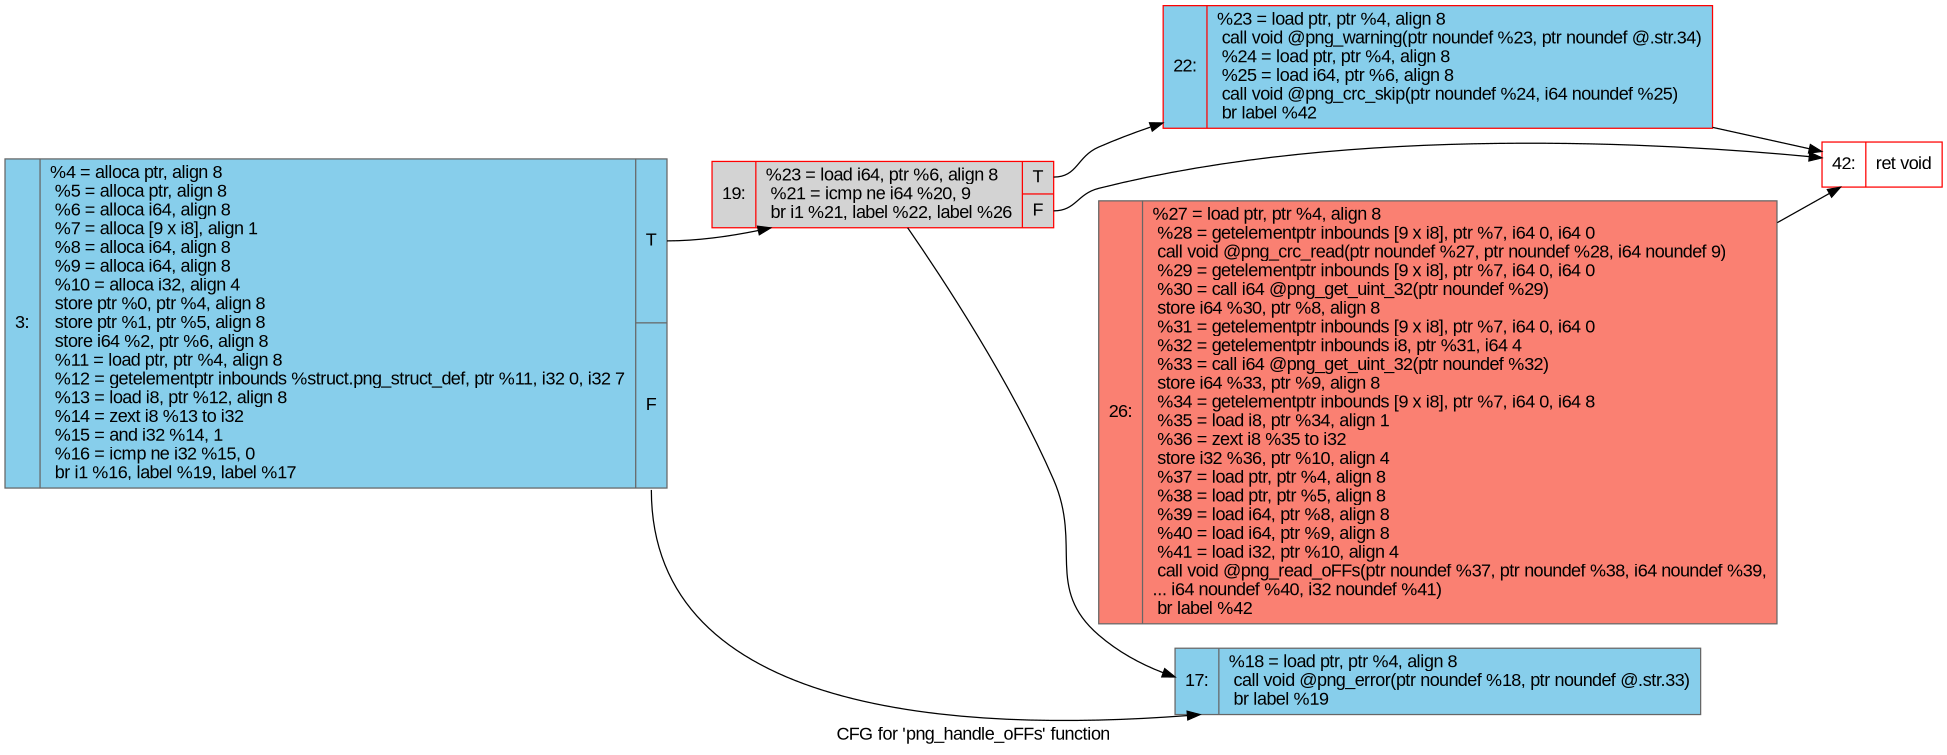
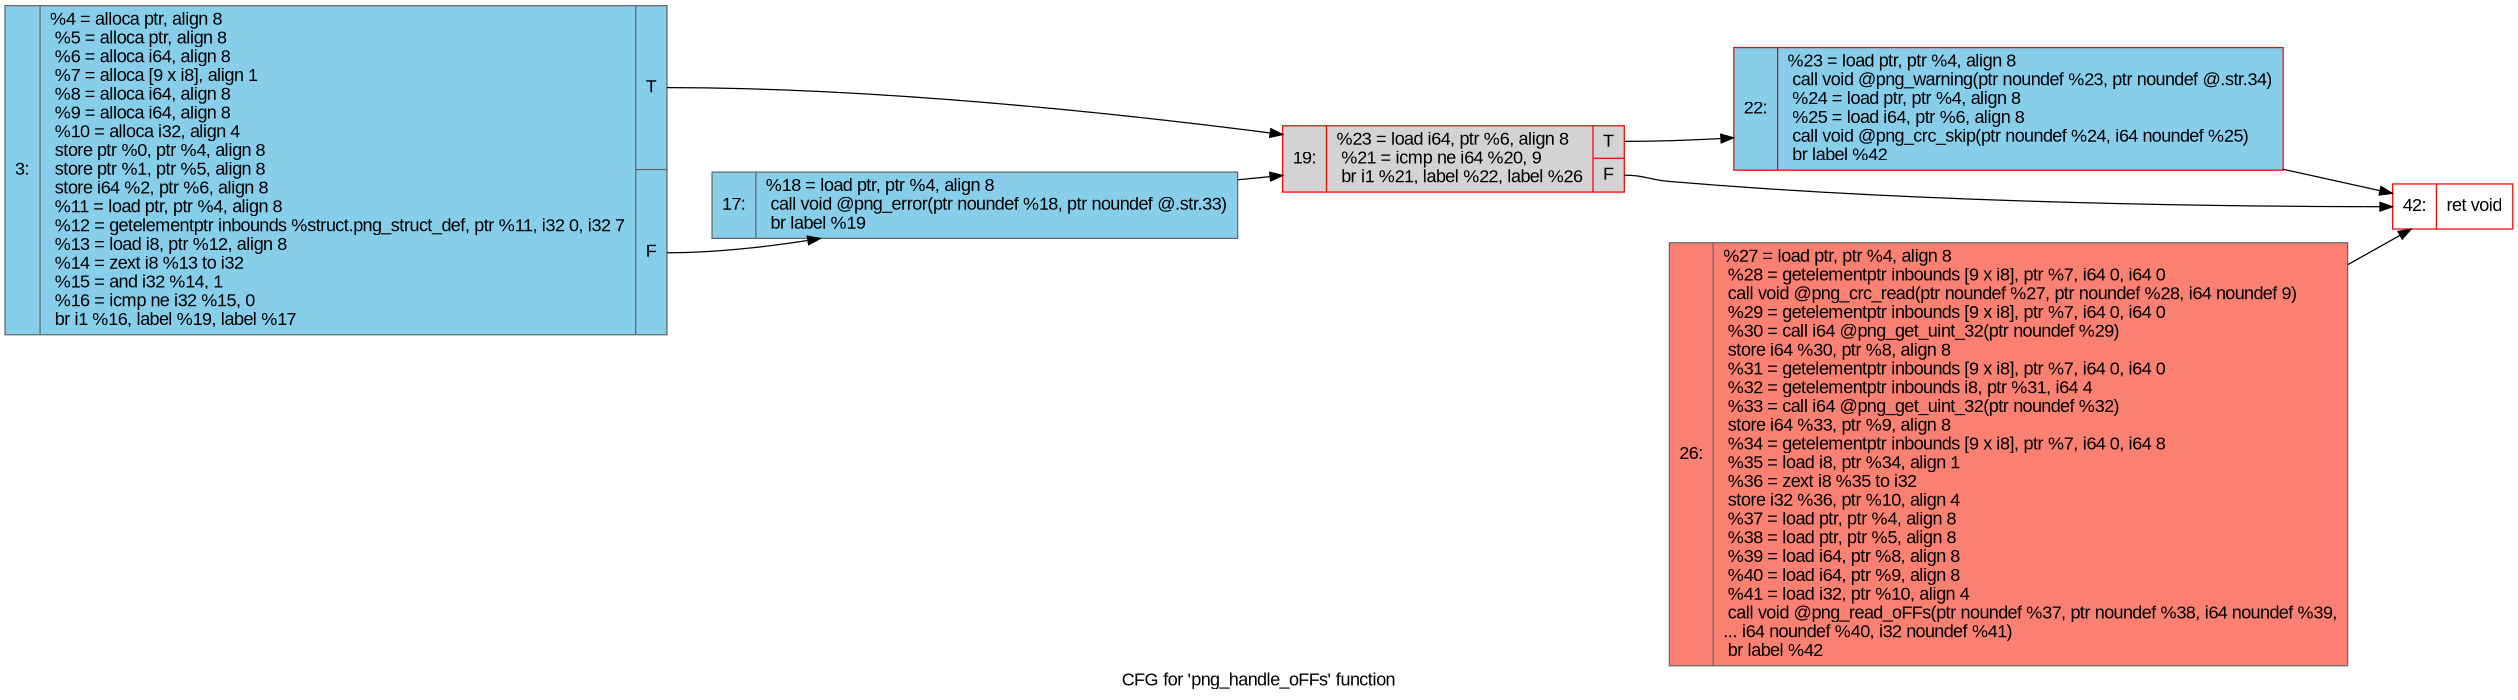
(1043, 457) -> (1254, 178)
